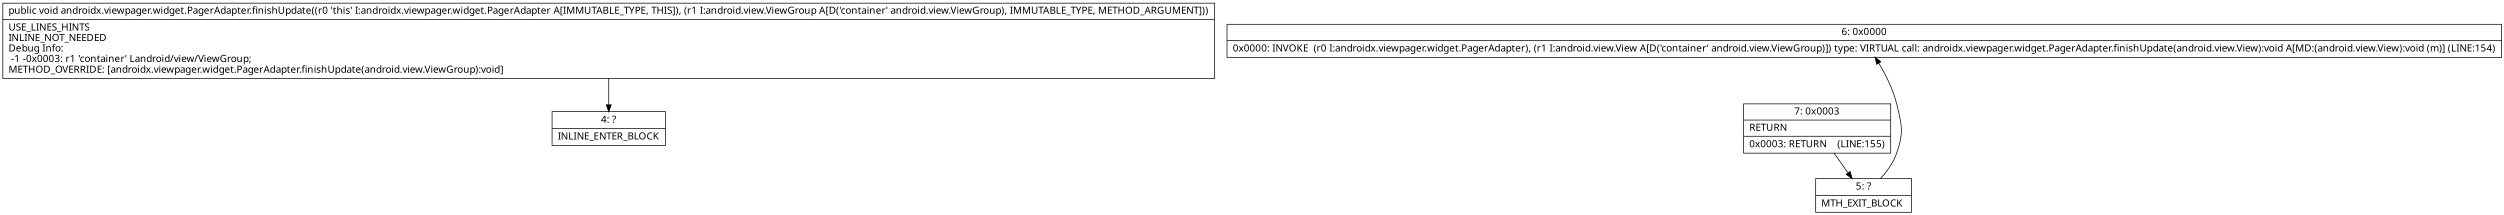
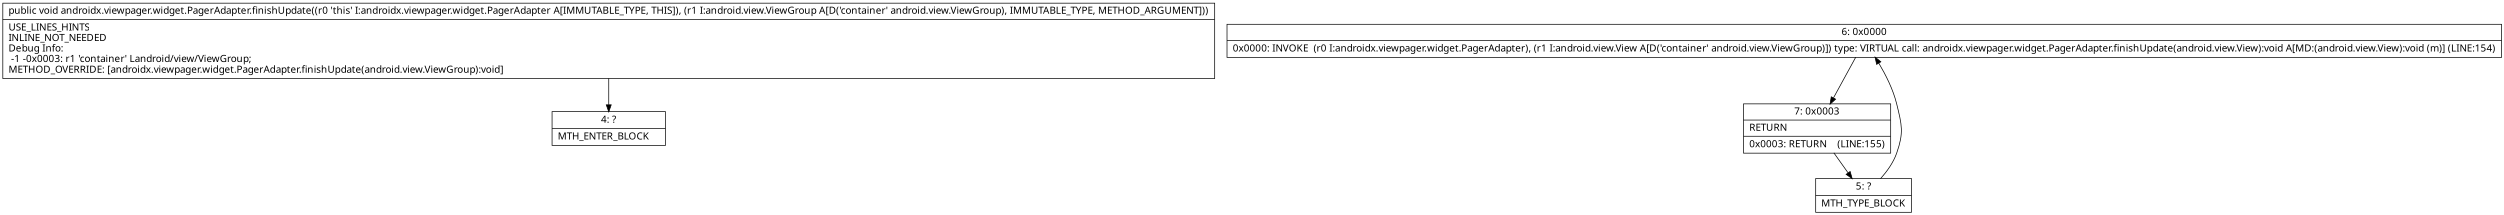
none -> (1845, 77)
(609, 137) -> (603, 137)
(1862, 204) -> (1864, 204)
